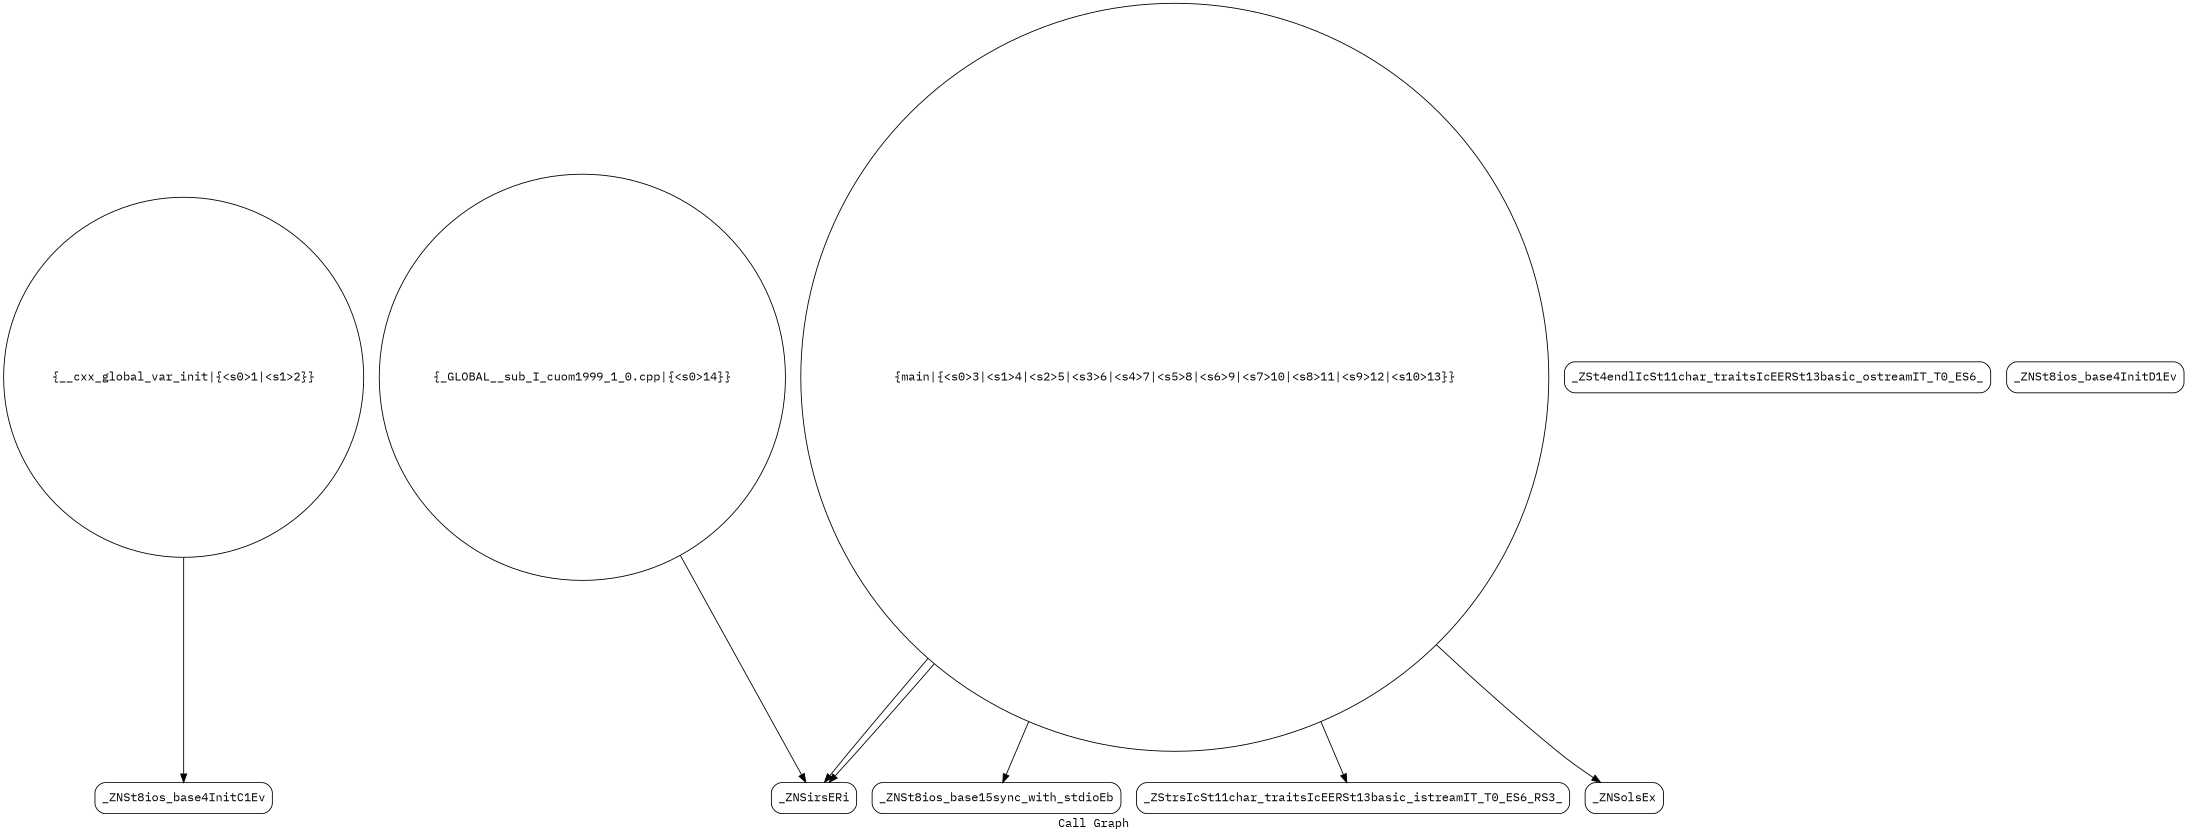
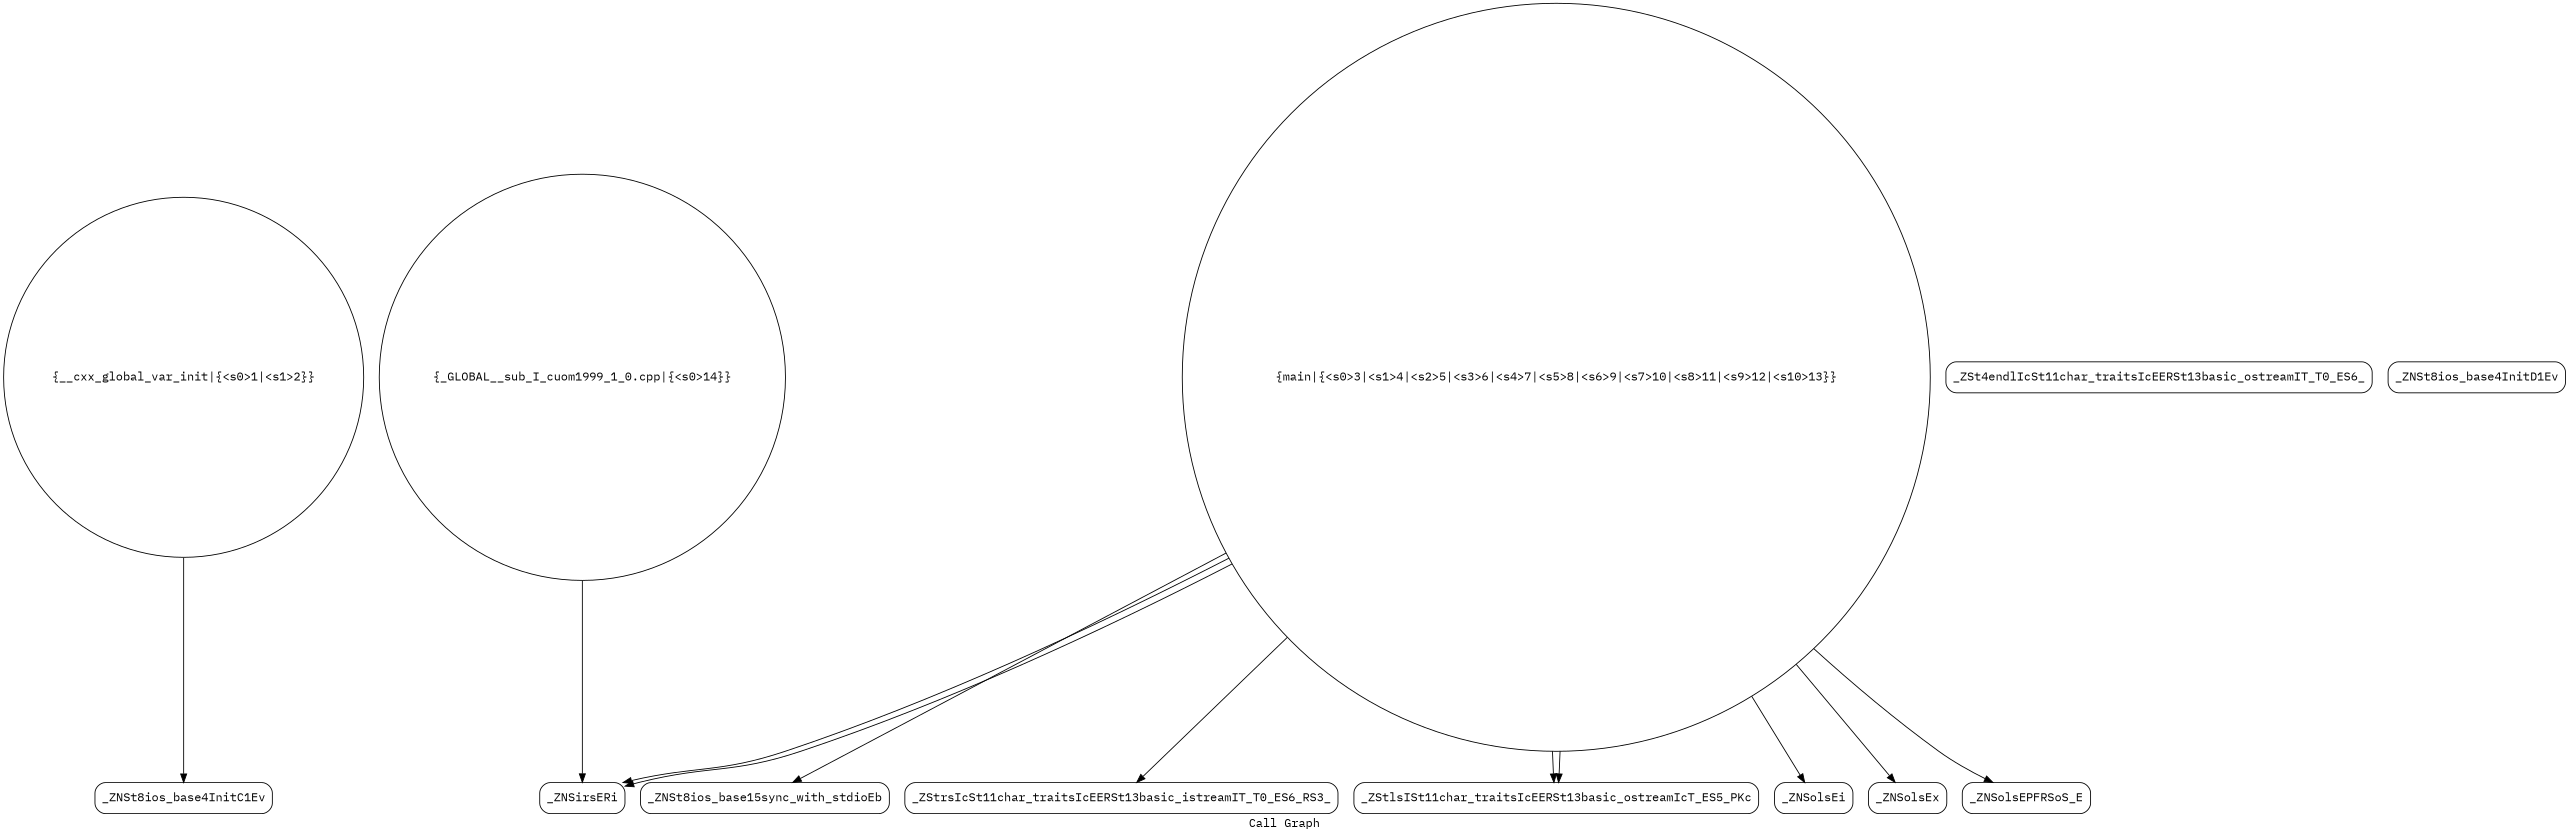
none -> (1556, 798)
none -> (1814, 798)
none -> (2026, 798)
